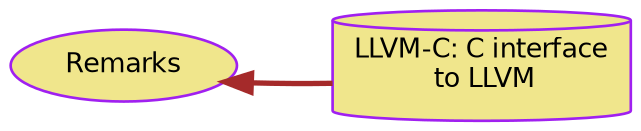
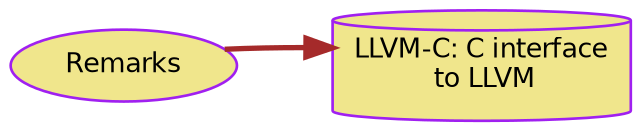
(292, 84) -> (265, 48)
